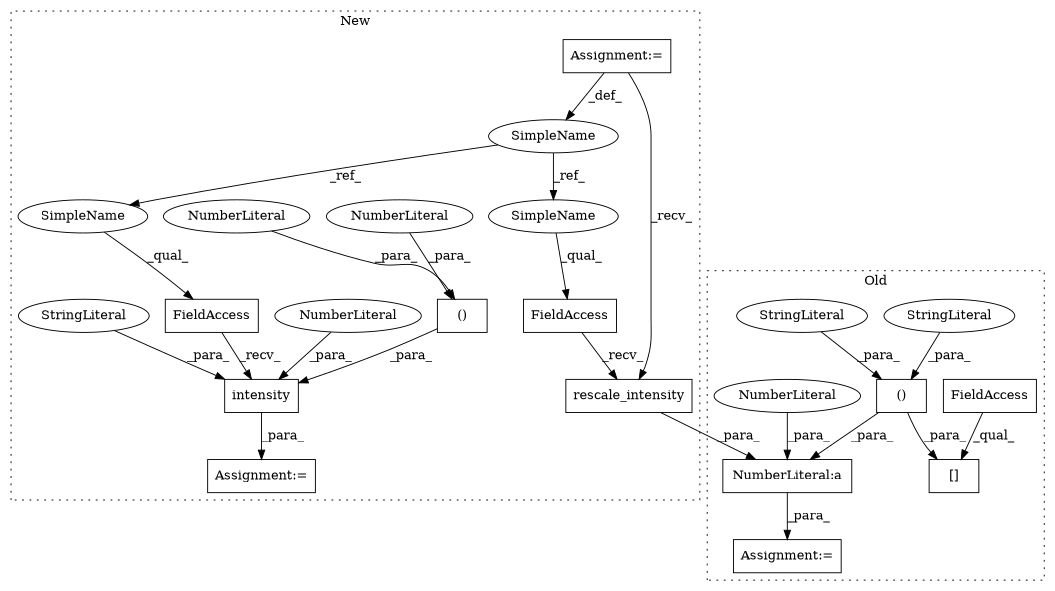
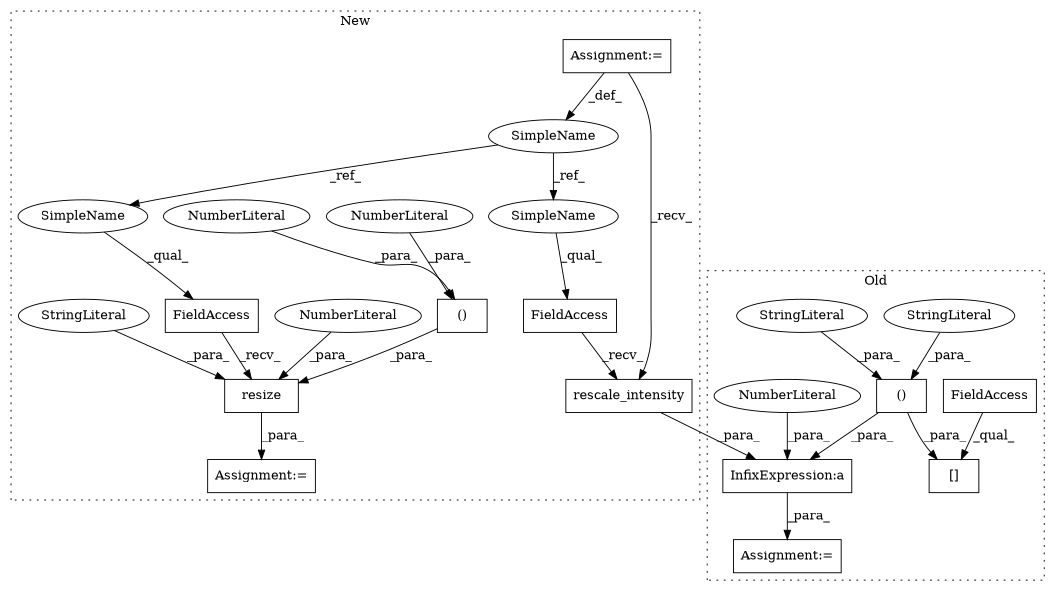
(262, 396) -> (262, 396)
(787, 476) -> (787, 476)
